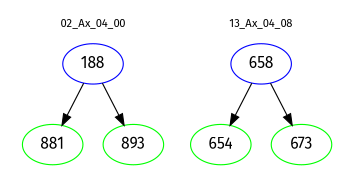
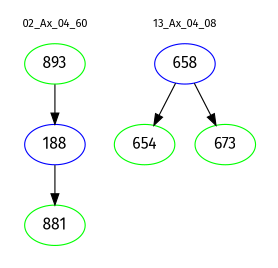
(93, 24) -> (55, 24)
(111, 99) -> (55, 99)
